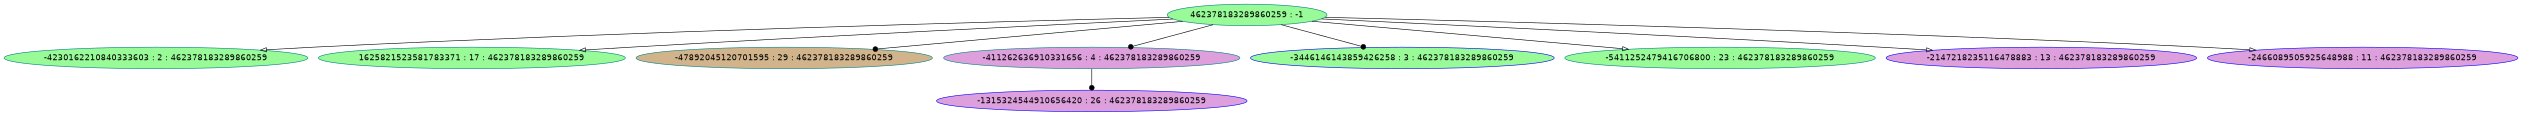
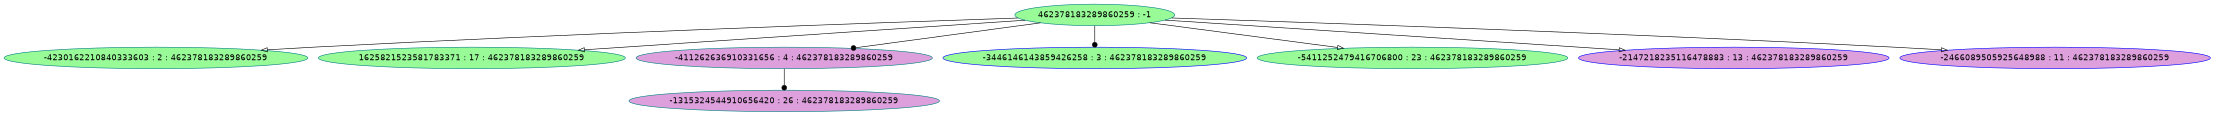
(784, 58) -> none
(1092, 101) -> (784, 101)
